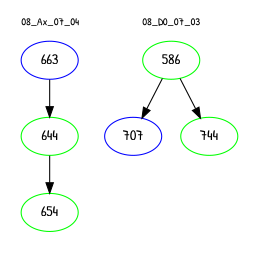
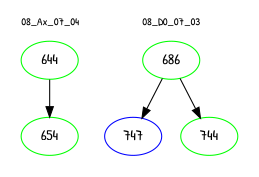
(50, 60) -> none
(171, 60) -> (171, 60)
(133, 136) -> (133, 136)
